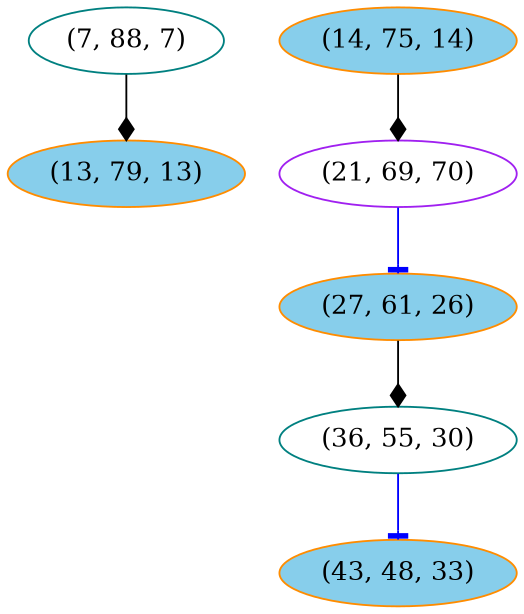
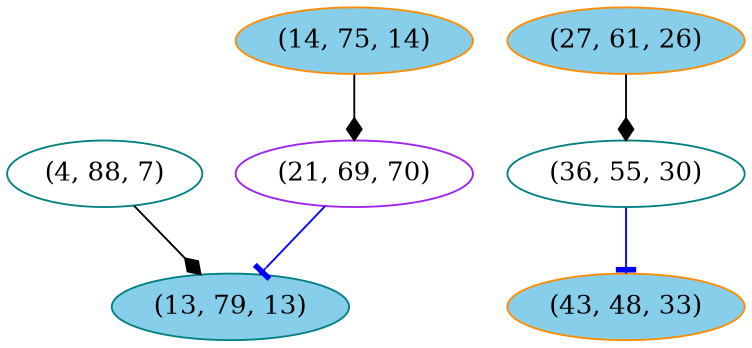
(126, 41) -> (105, 174)
(126, 174) -> (230, 307)
(398, 236) -> (296, 237)
